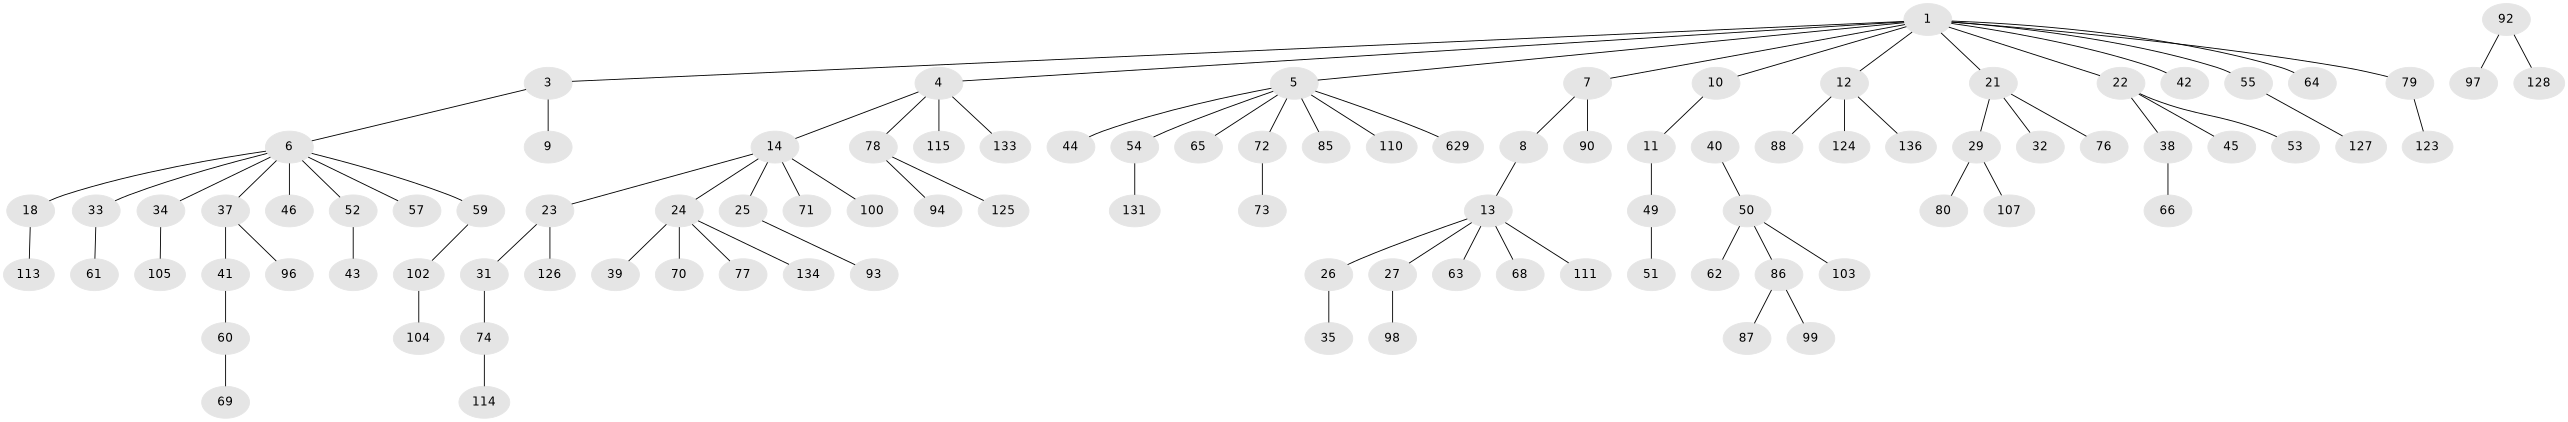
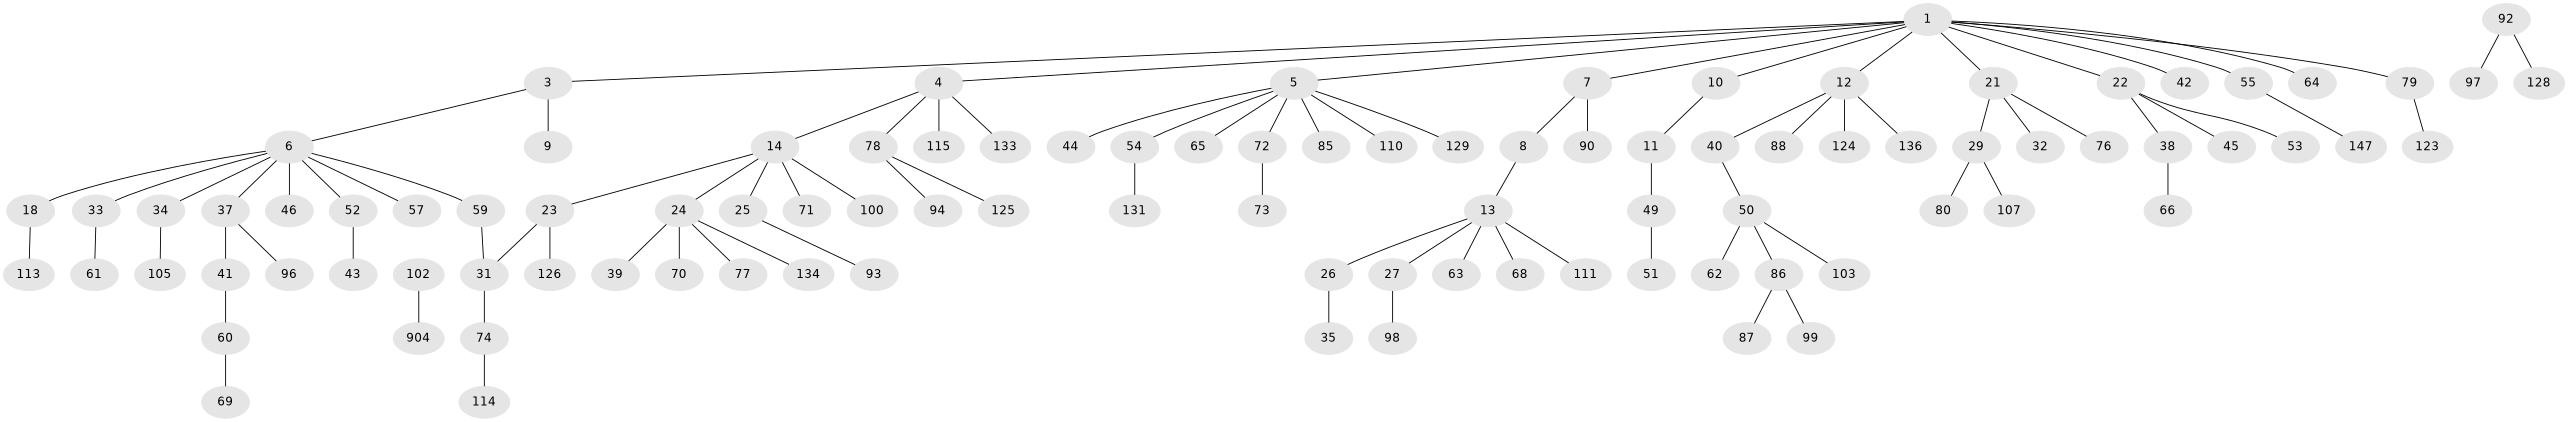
none -> (1780, 115)
(1458, 147) -> (1458, 147)
(2361, 147) -> (2361, 147)
(450, 243) -> (483, 243)
(419, 338) -> (419, 338)
